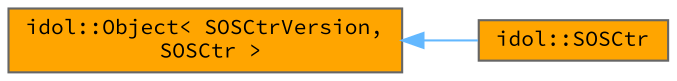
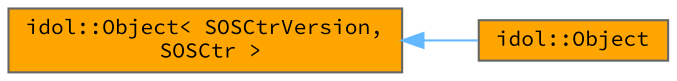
(573, 40) -> (573, 40)
